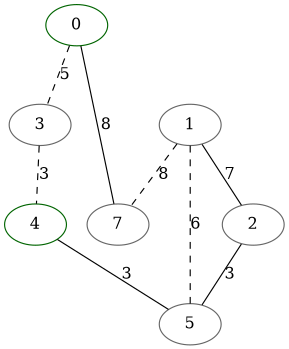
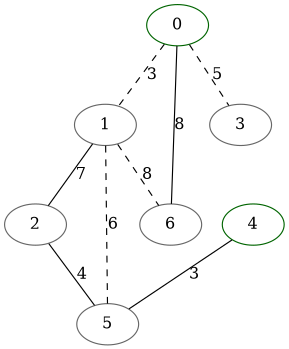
none -> (141, 75)
(38, 175) -> none
(118, 225) -> (171, 225)
(230, 274) -> (82, 274)
